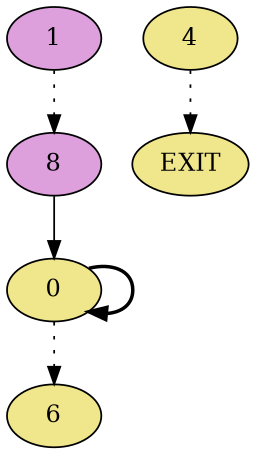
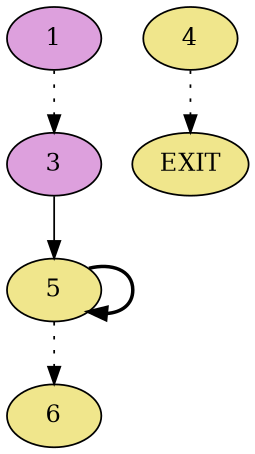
(54, 164) -> (54, 164)
(54, 290) -> (54, 290)
